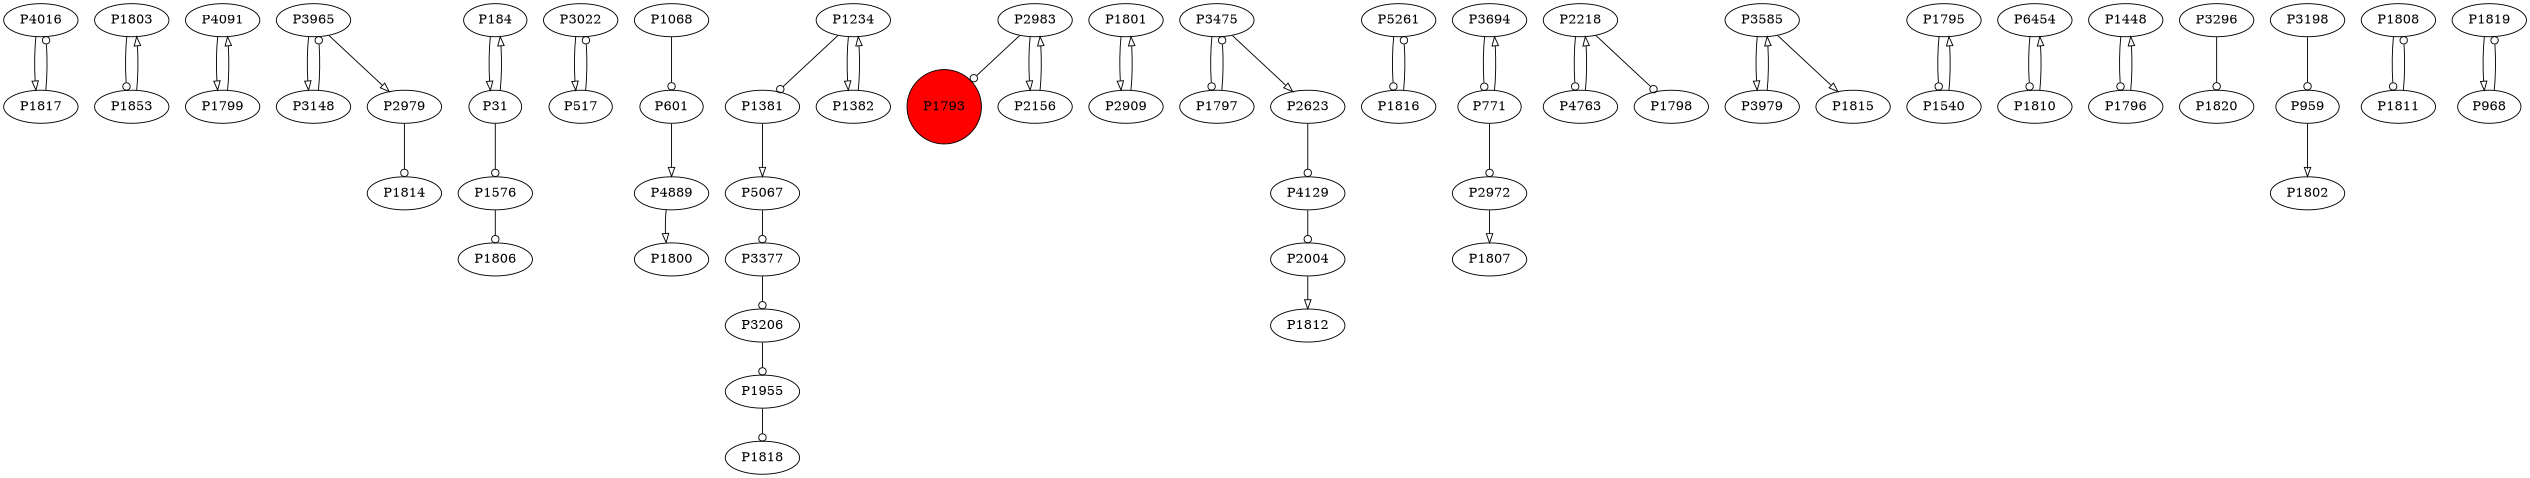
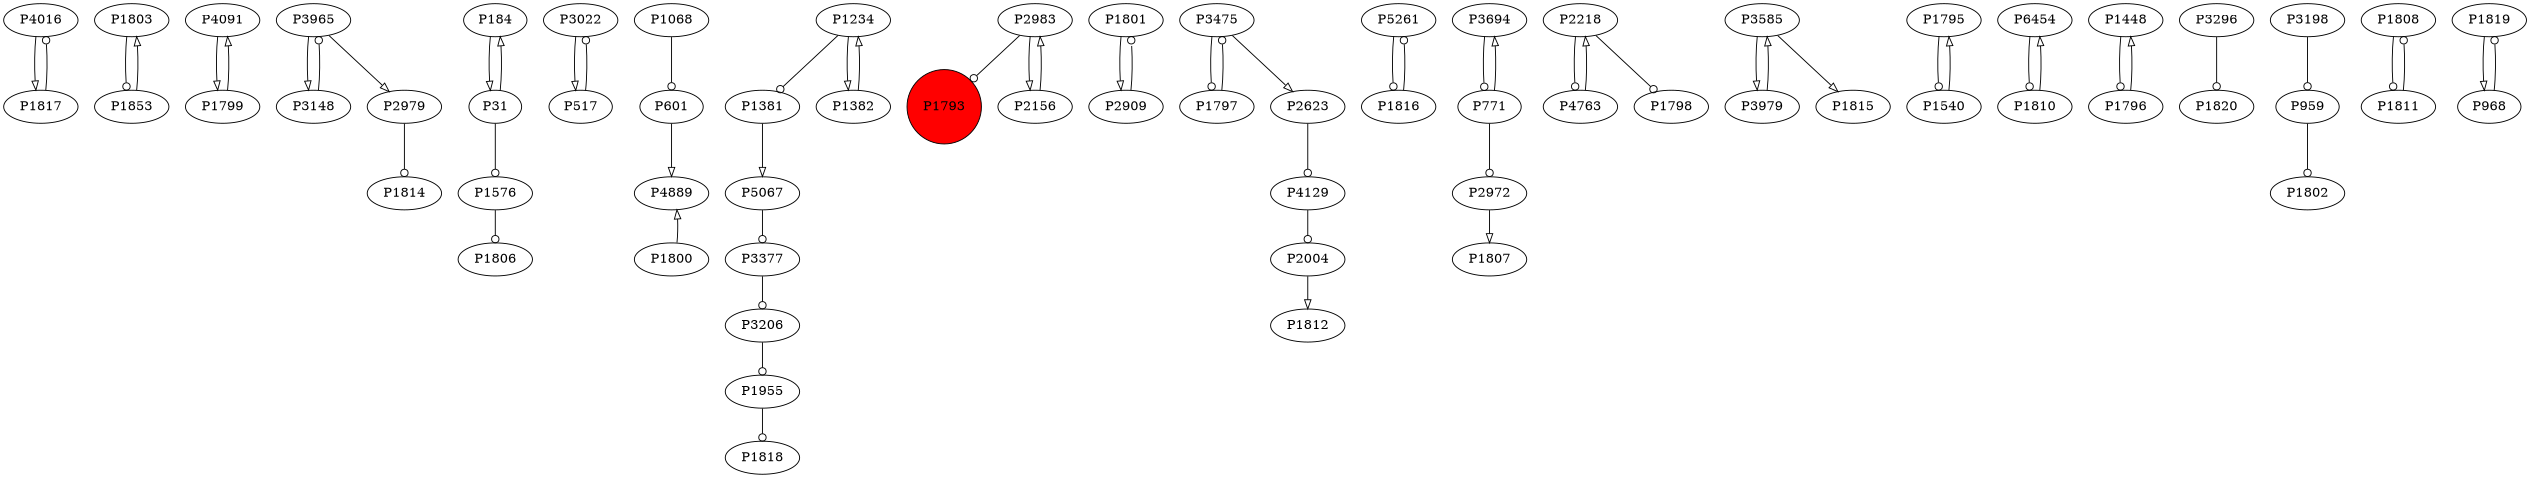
(1132, 68) -> (1132, 68)
(2308, 146) -> (2308, 146)
(665, 222) -> (678, 231)
